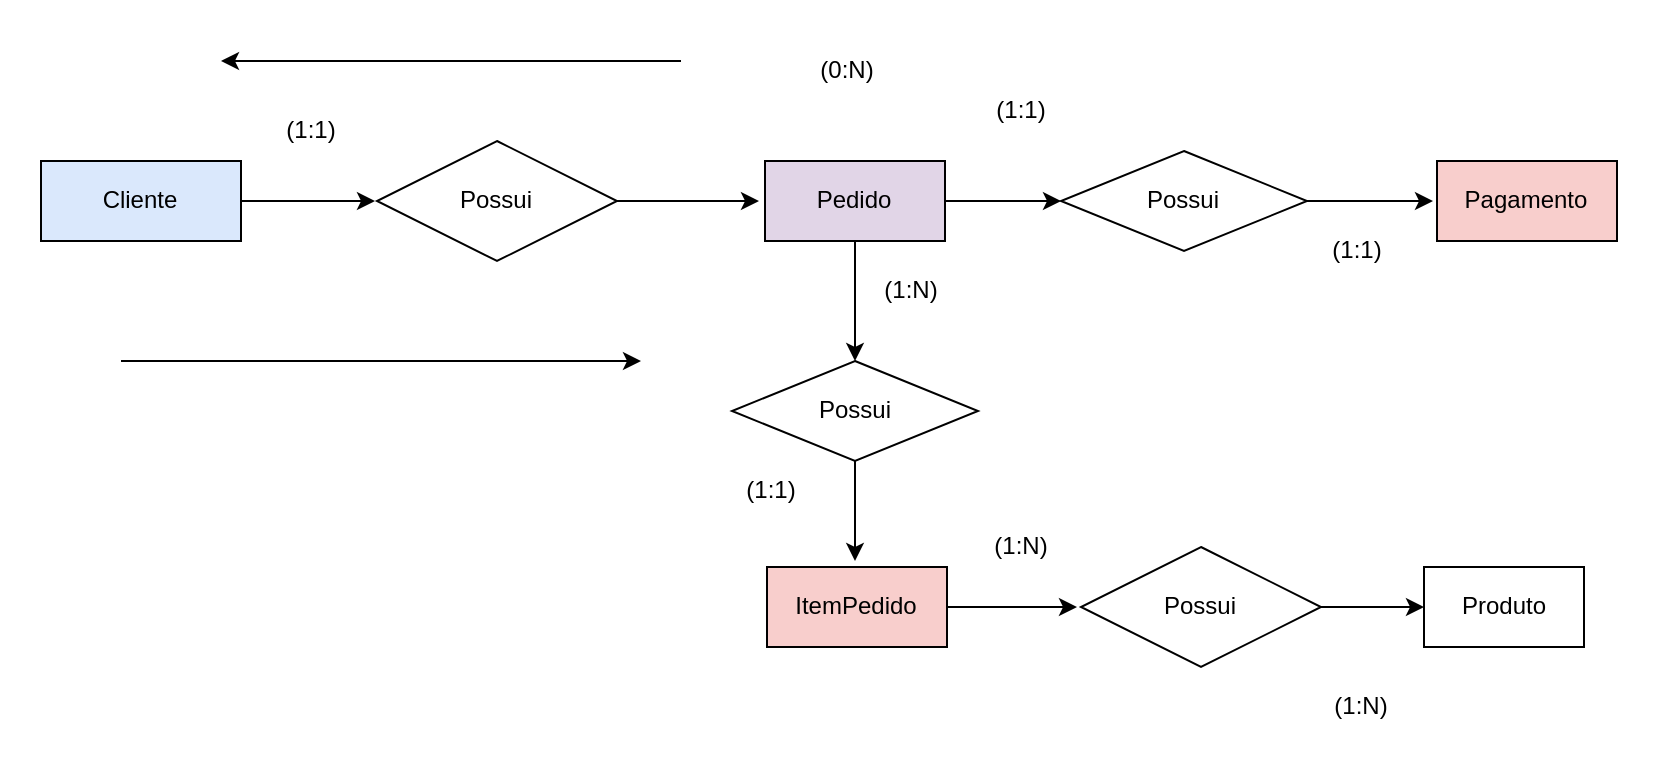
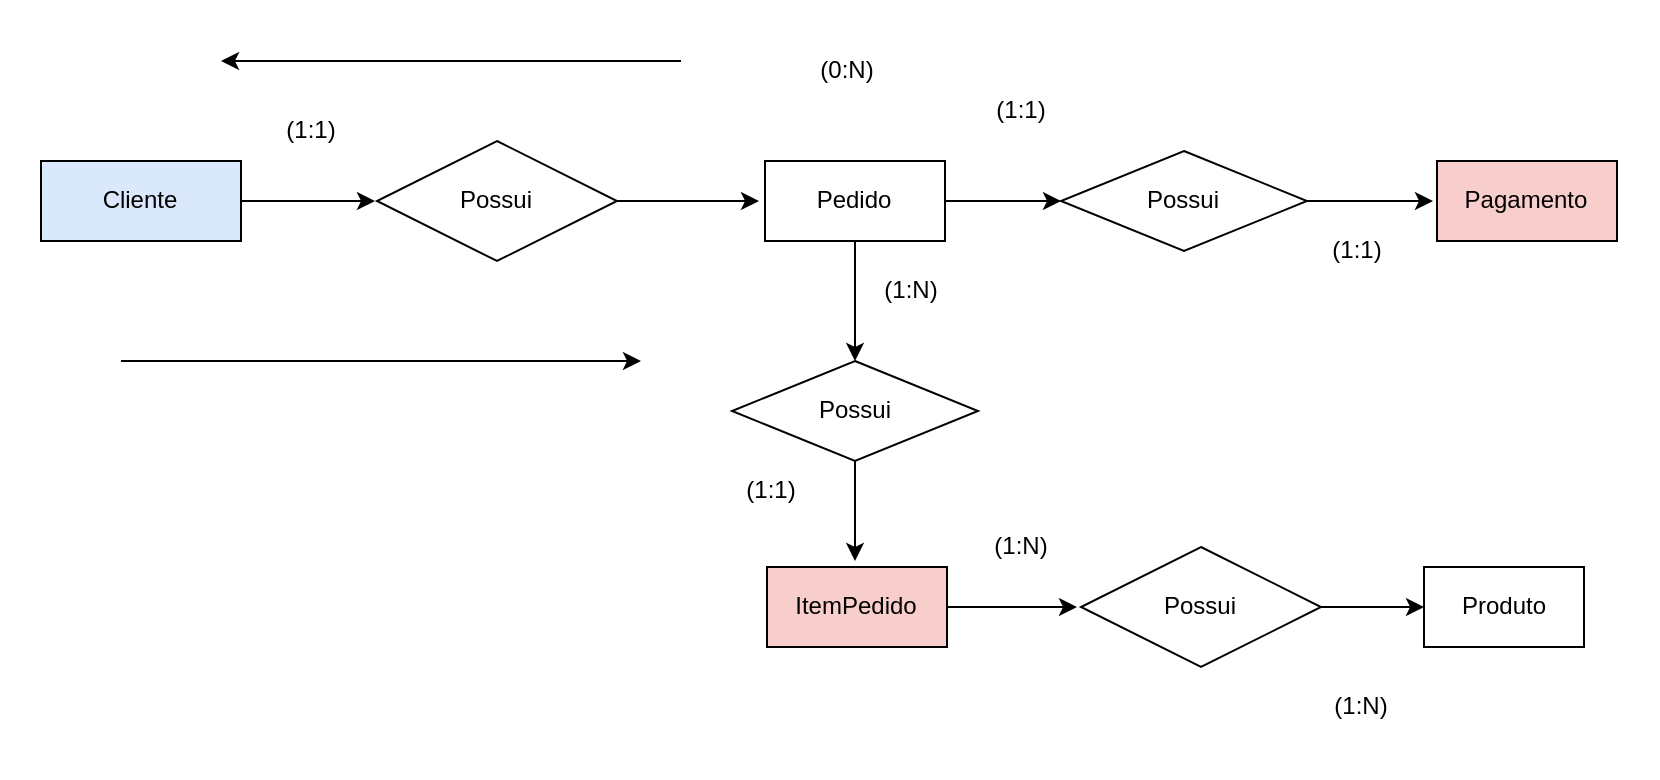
(855, 201) -> (855, 201)
